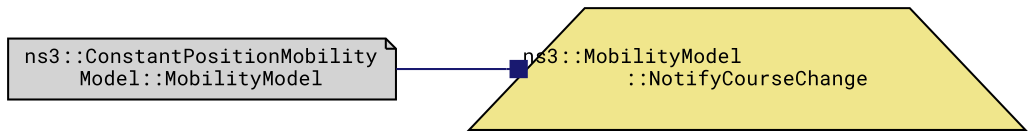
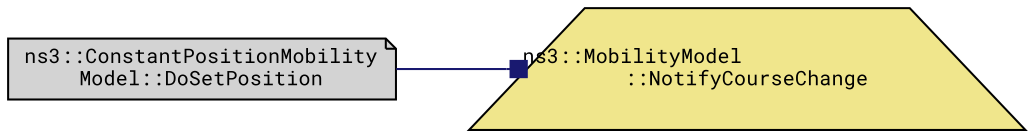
(202, 69) -> (202, 69)
